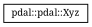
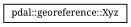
(46, 13) -> (65, 13)
